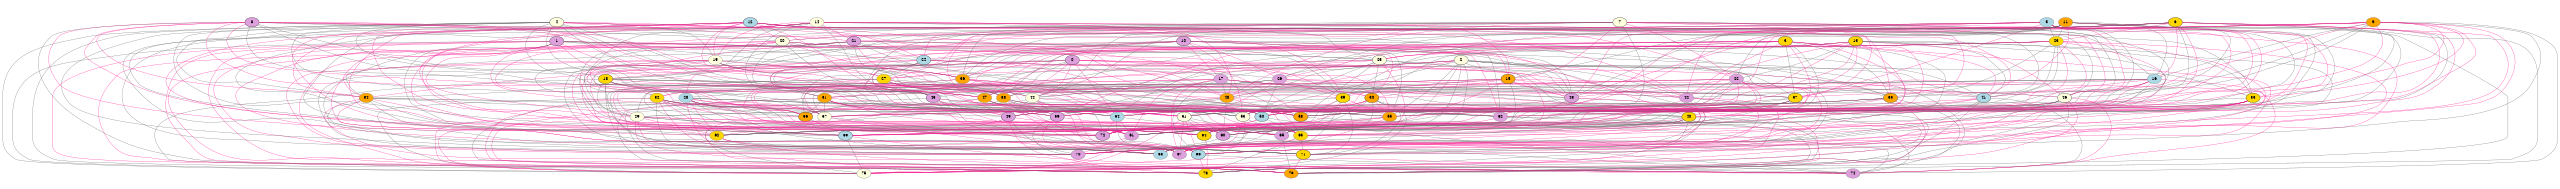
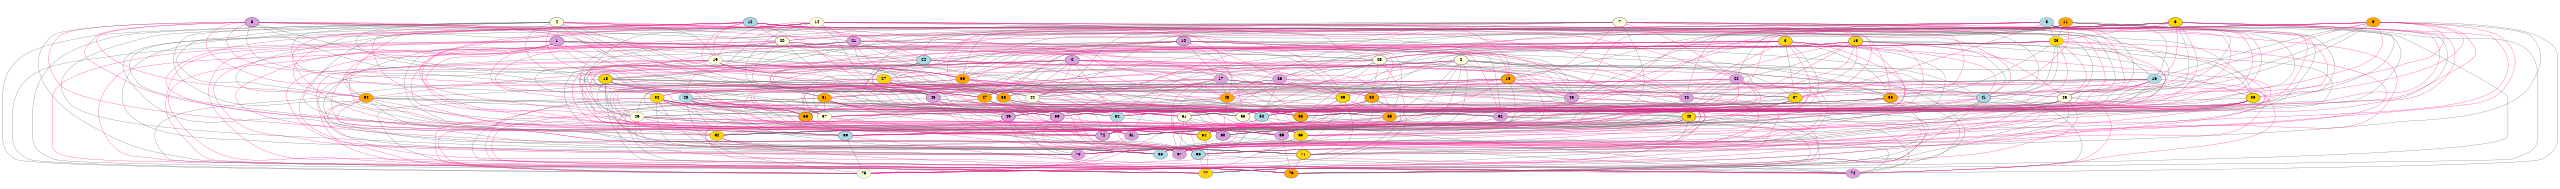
none -> (1176, 67)
(945, 105) -> (945, 105)
(687, 117) -> (950, 110)
none -> (360, 152)
(1206, 173) -> (1206, 173)
